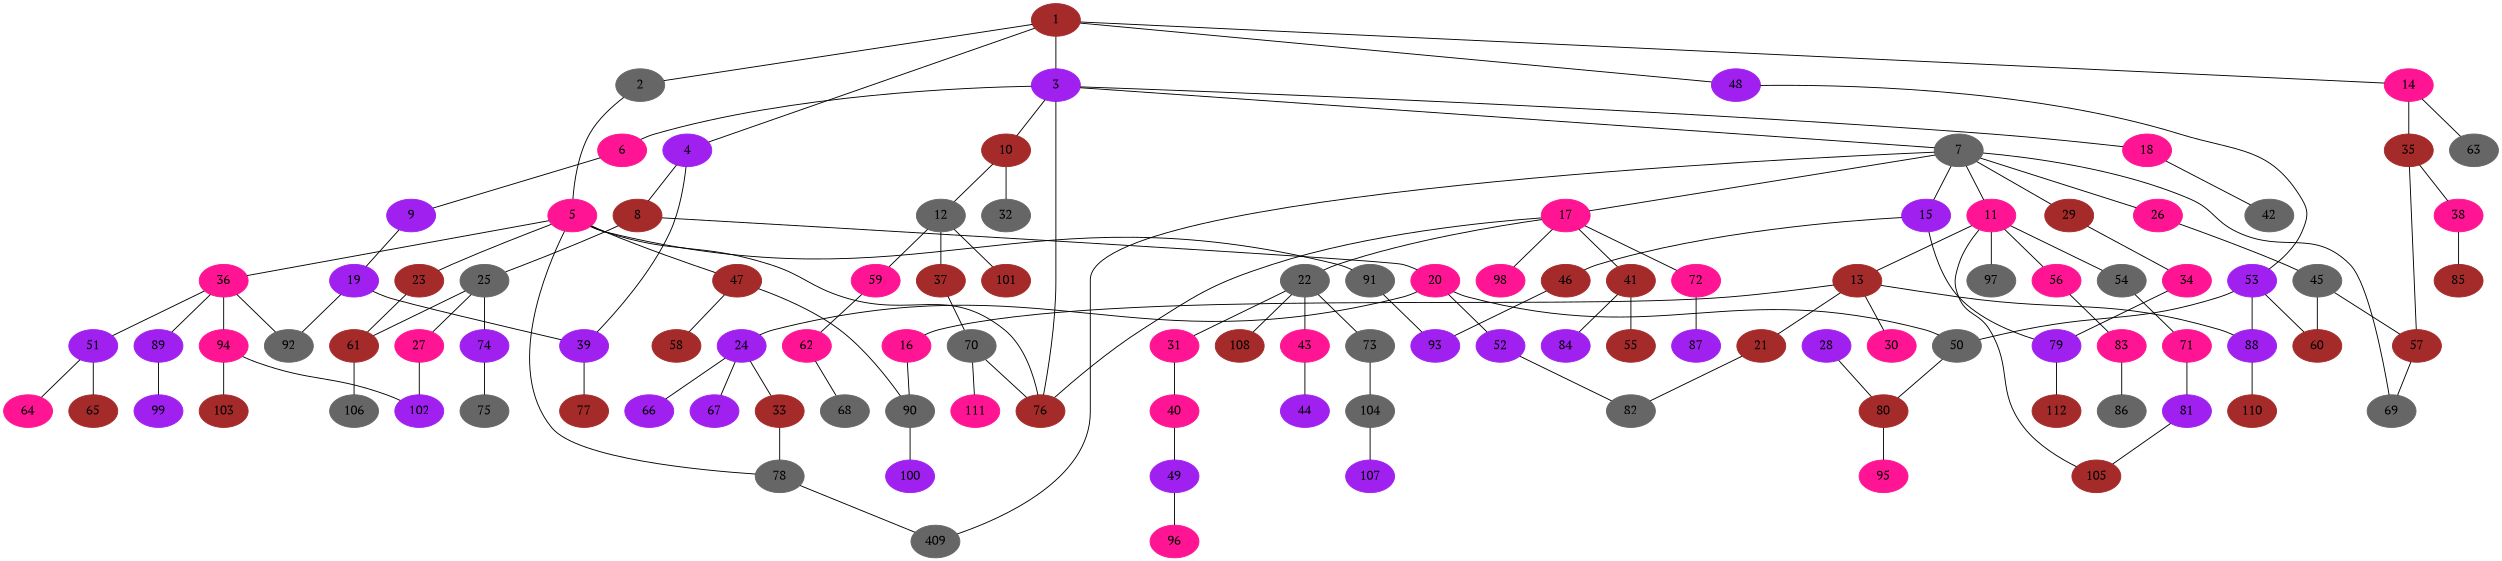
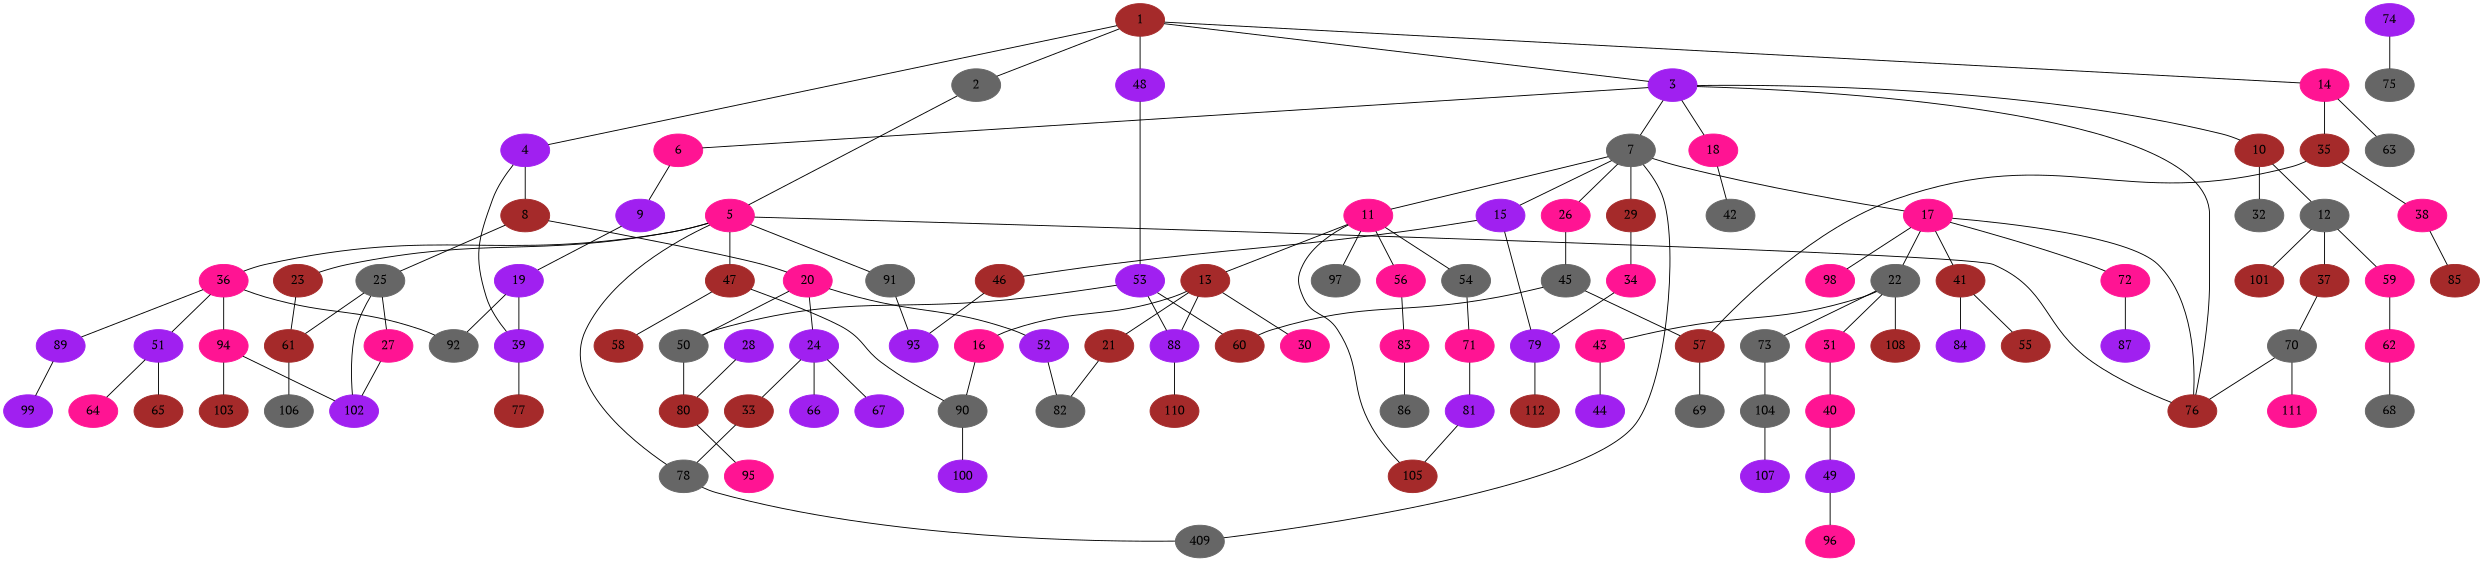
(2231, 229) -> none
(484, 313) -> (353, 344)
